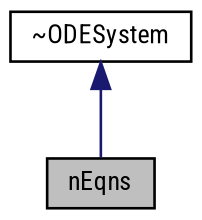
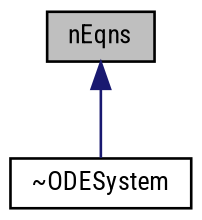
(101, 124) -> (101, 124)
